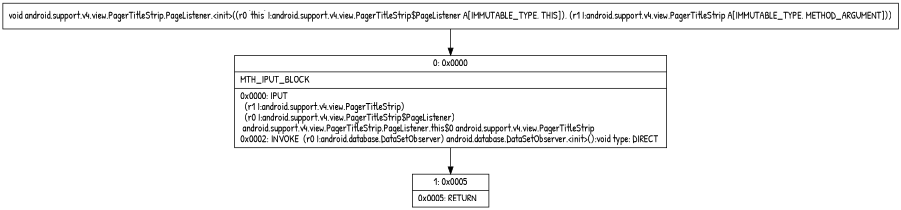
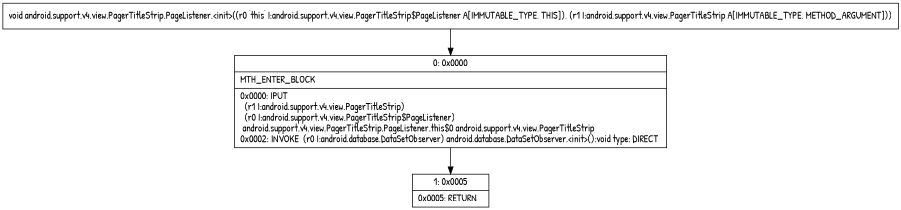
(275, 80) -> (278, 80)
